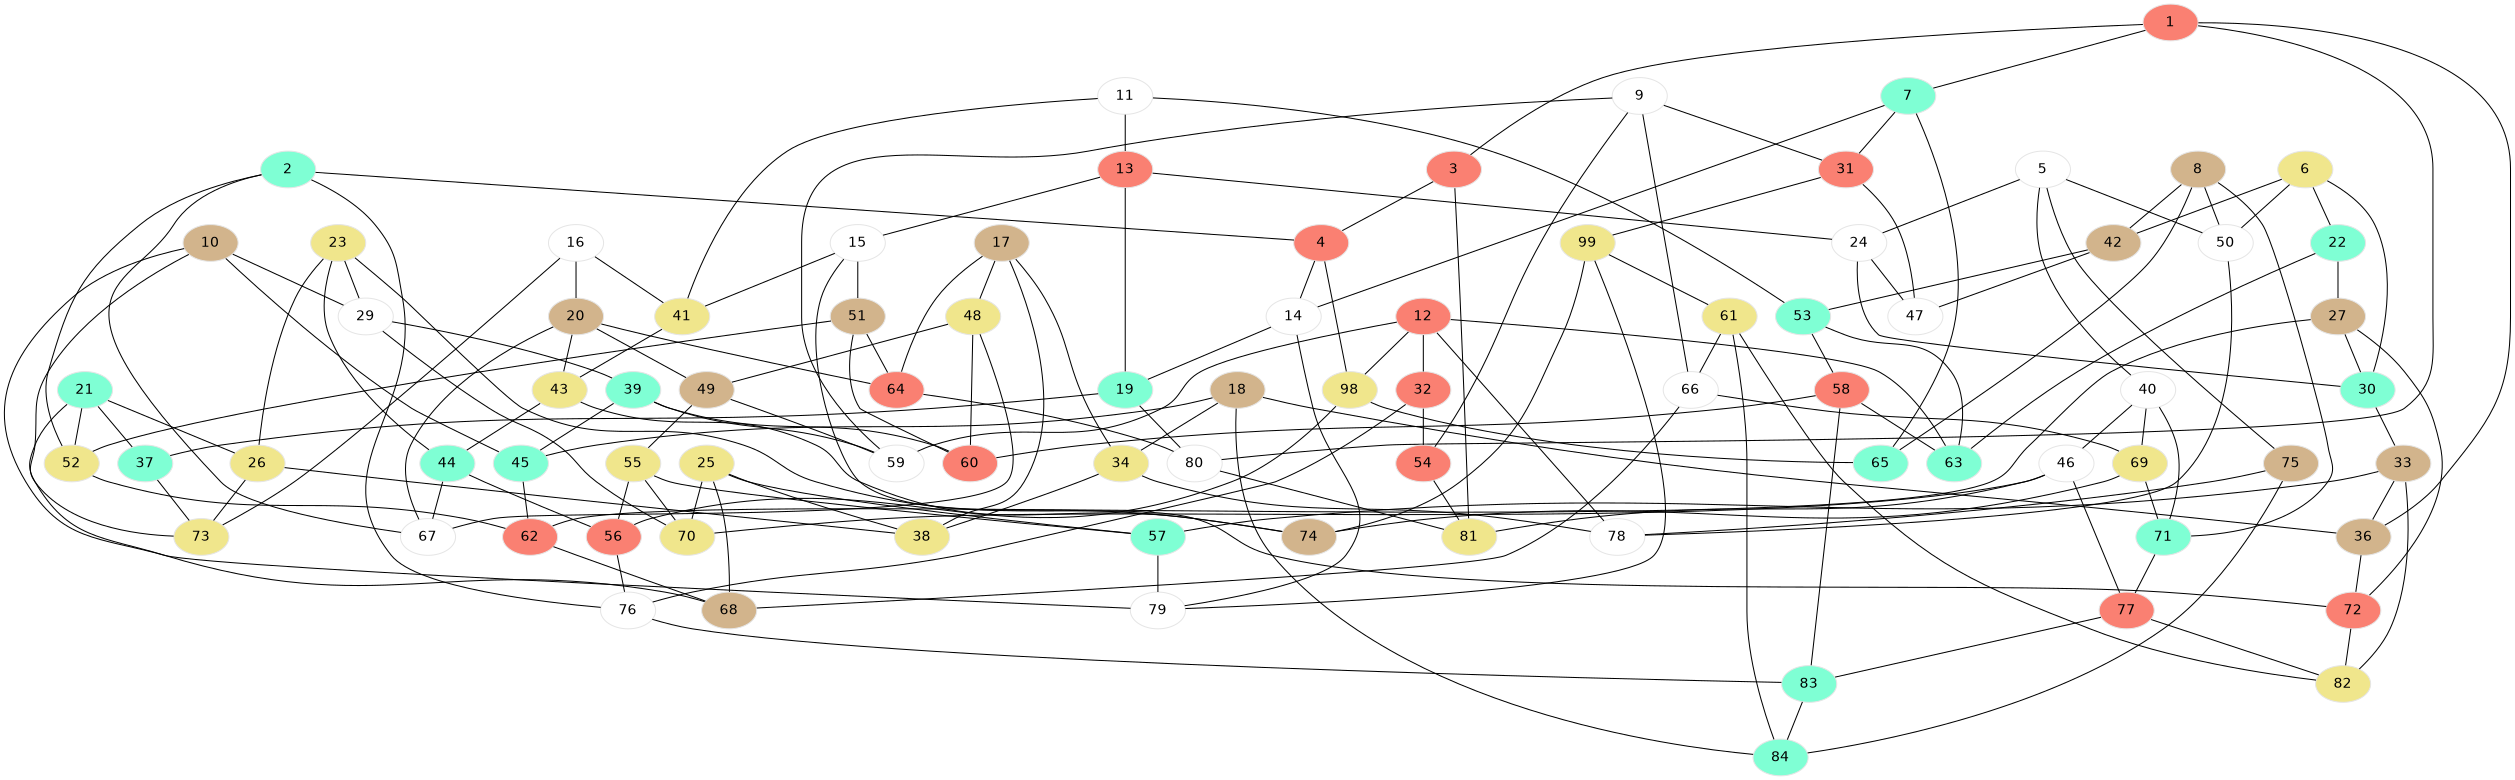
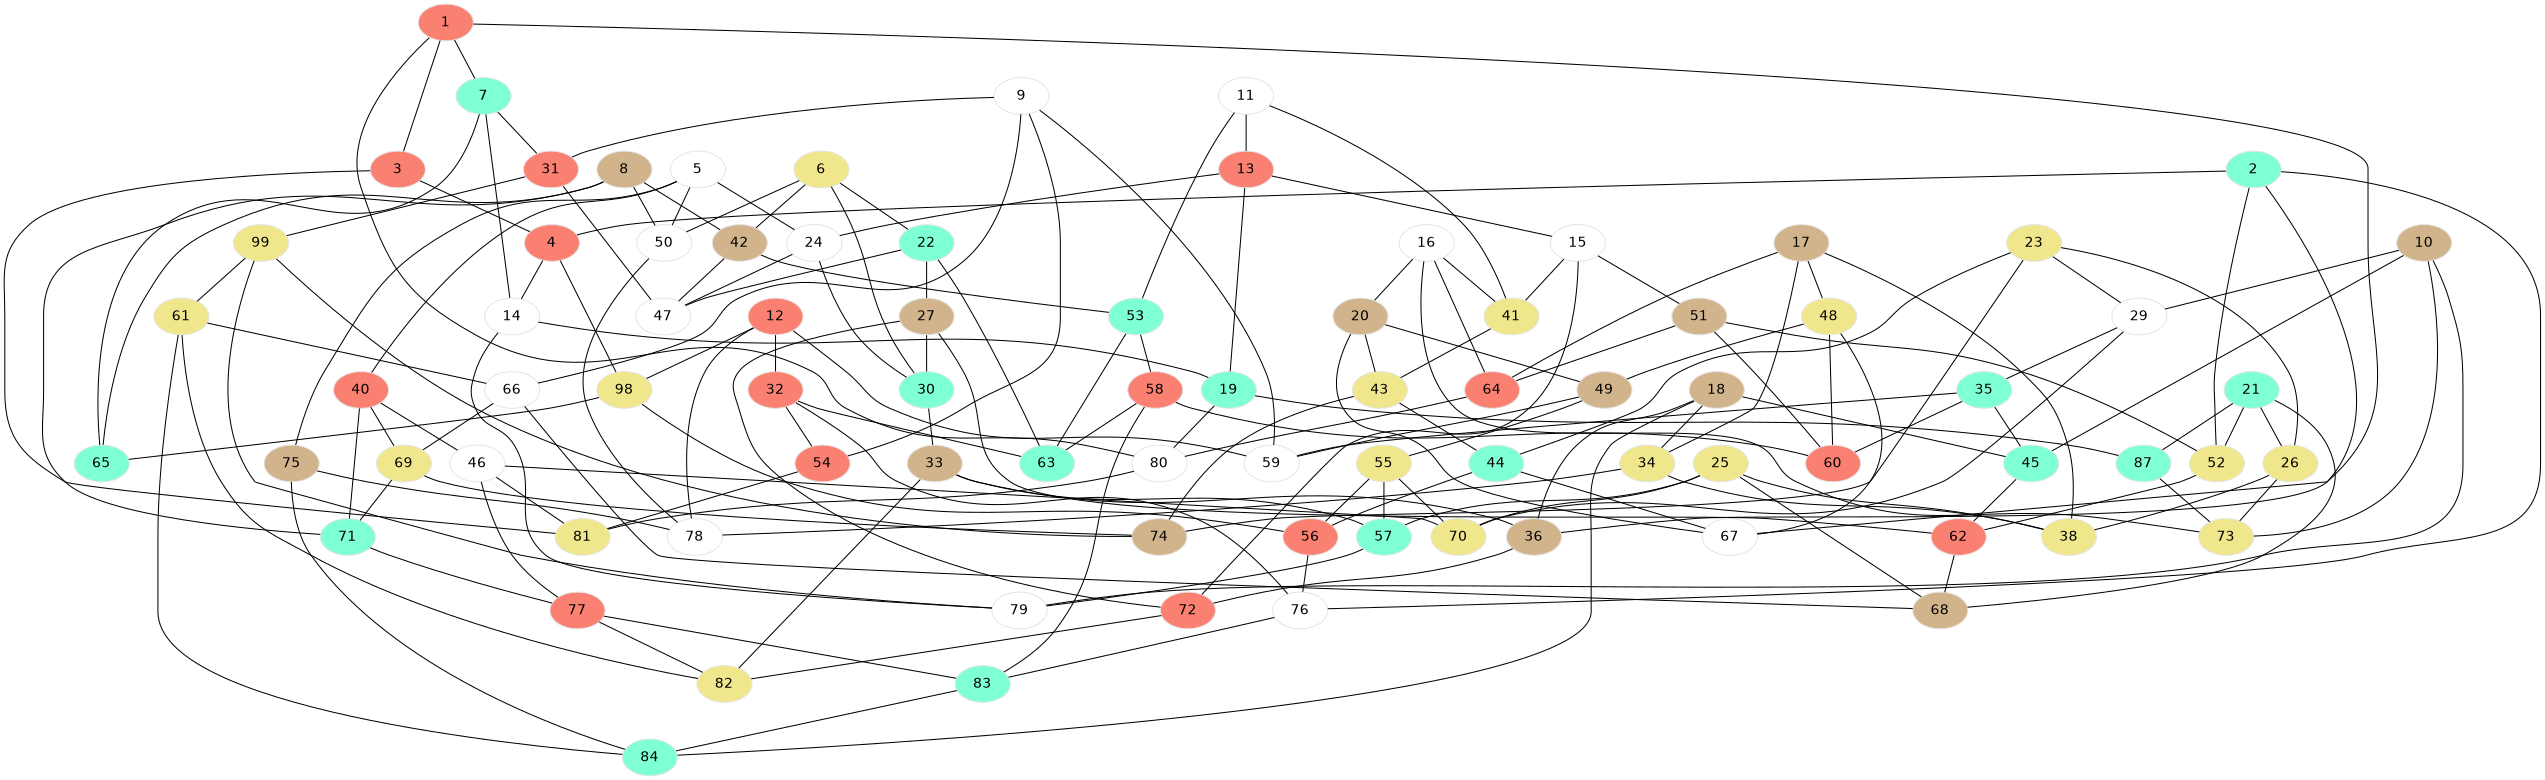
none -> (793, 276)
(1703, 343) -> (909, 430)
(736, 355) -> (1460, 317)
(633, 390) -> (1984, 390)
(2148, 390) -> (361, 390)
(145, 463) -> (2143, 463)
